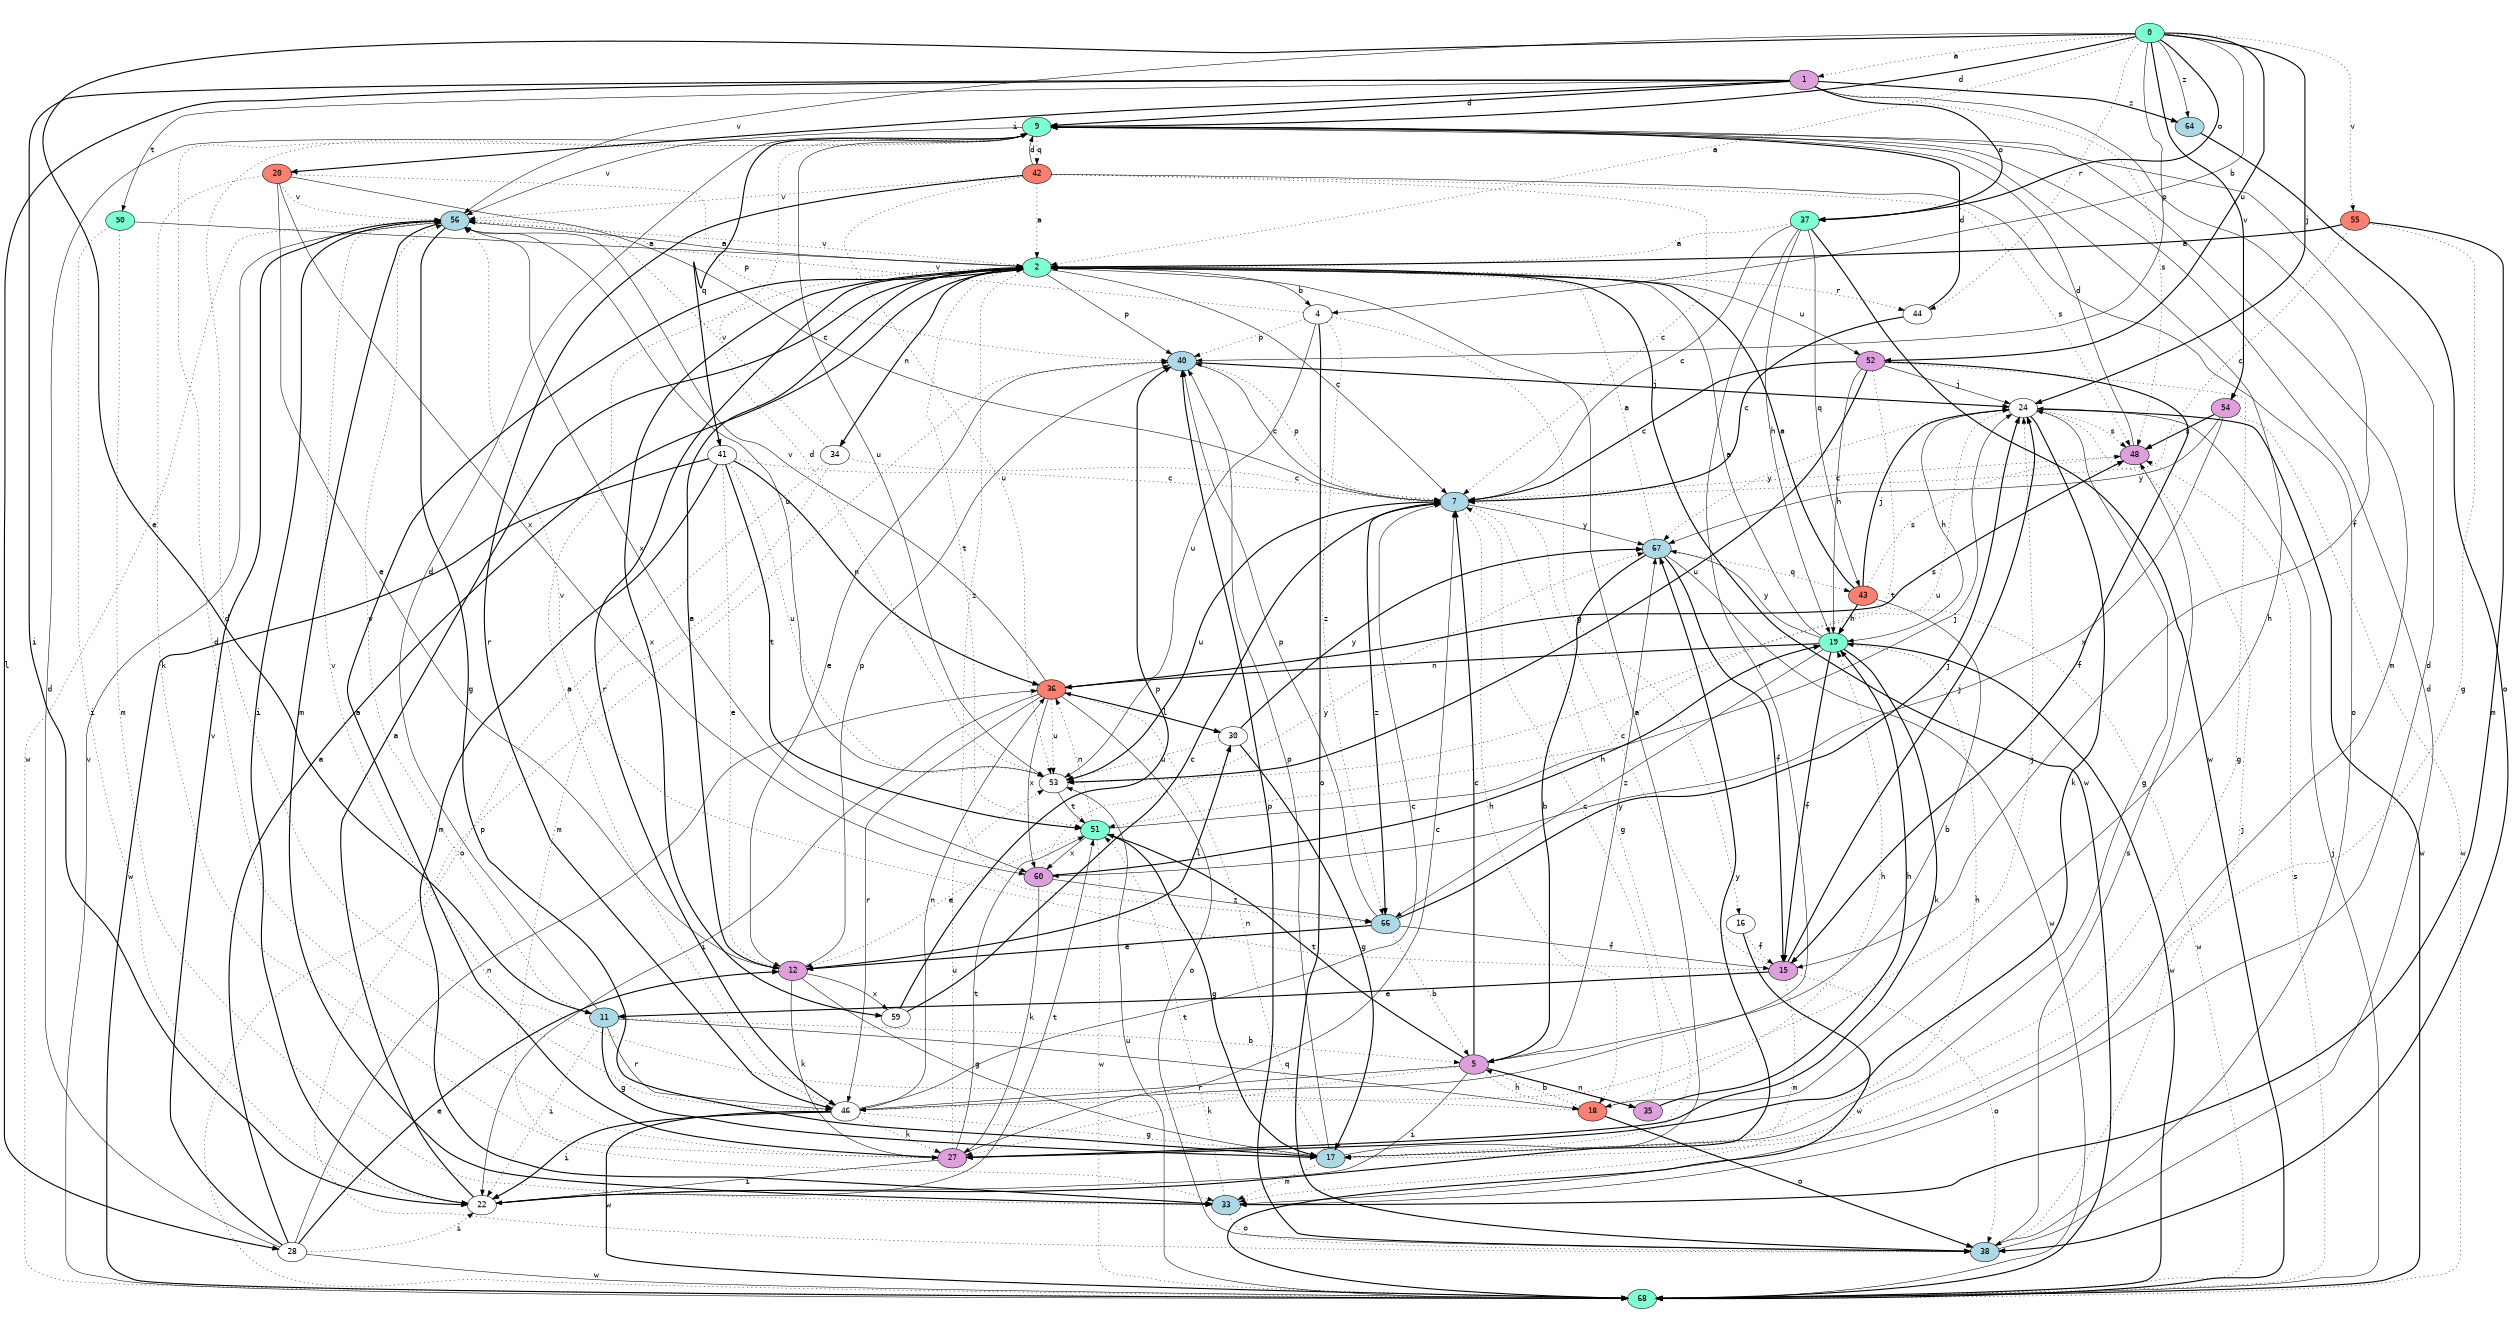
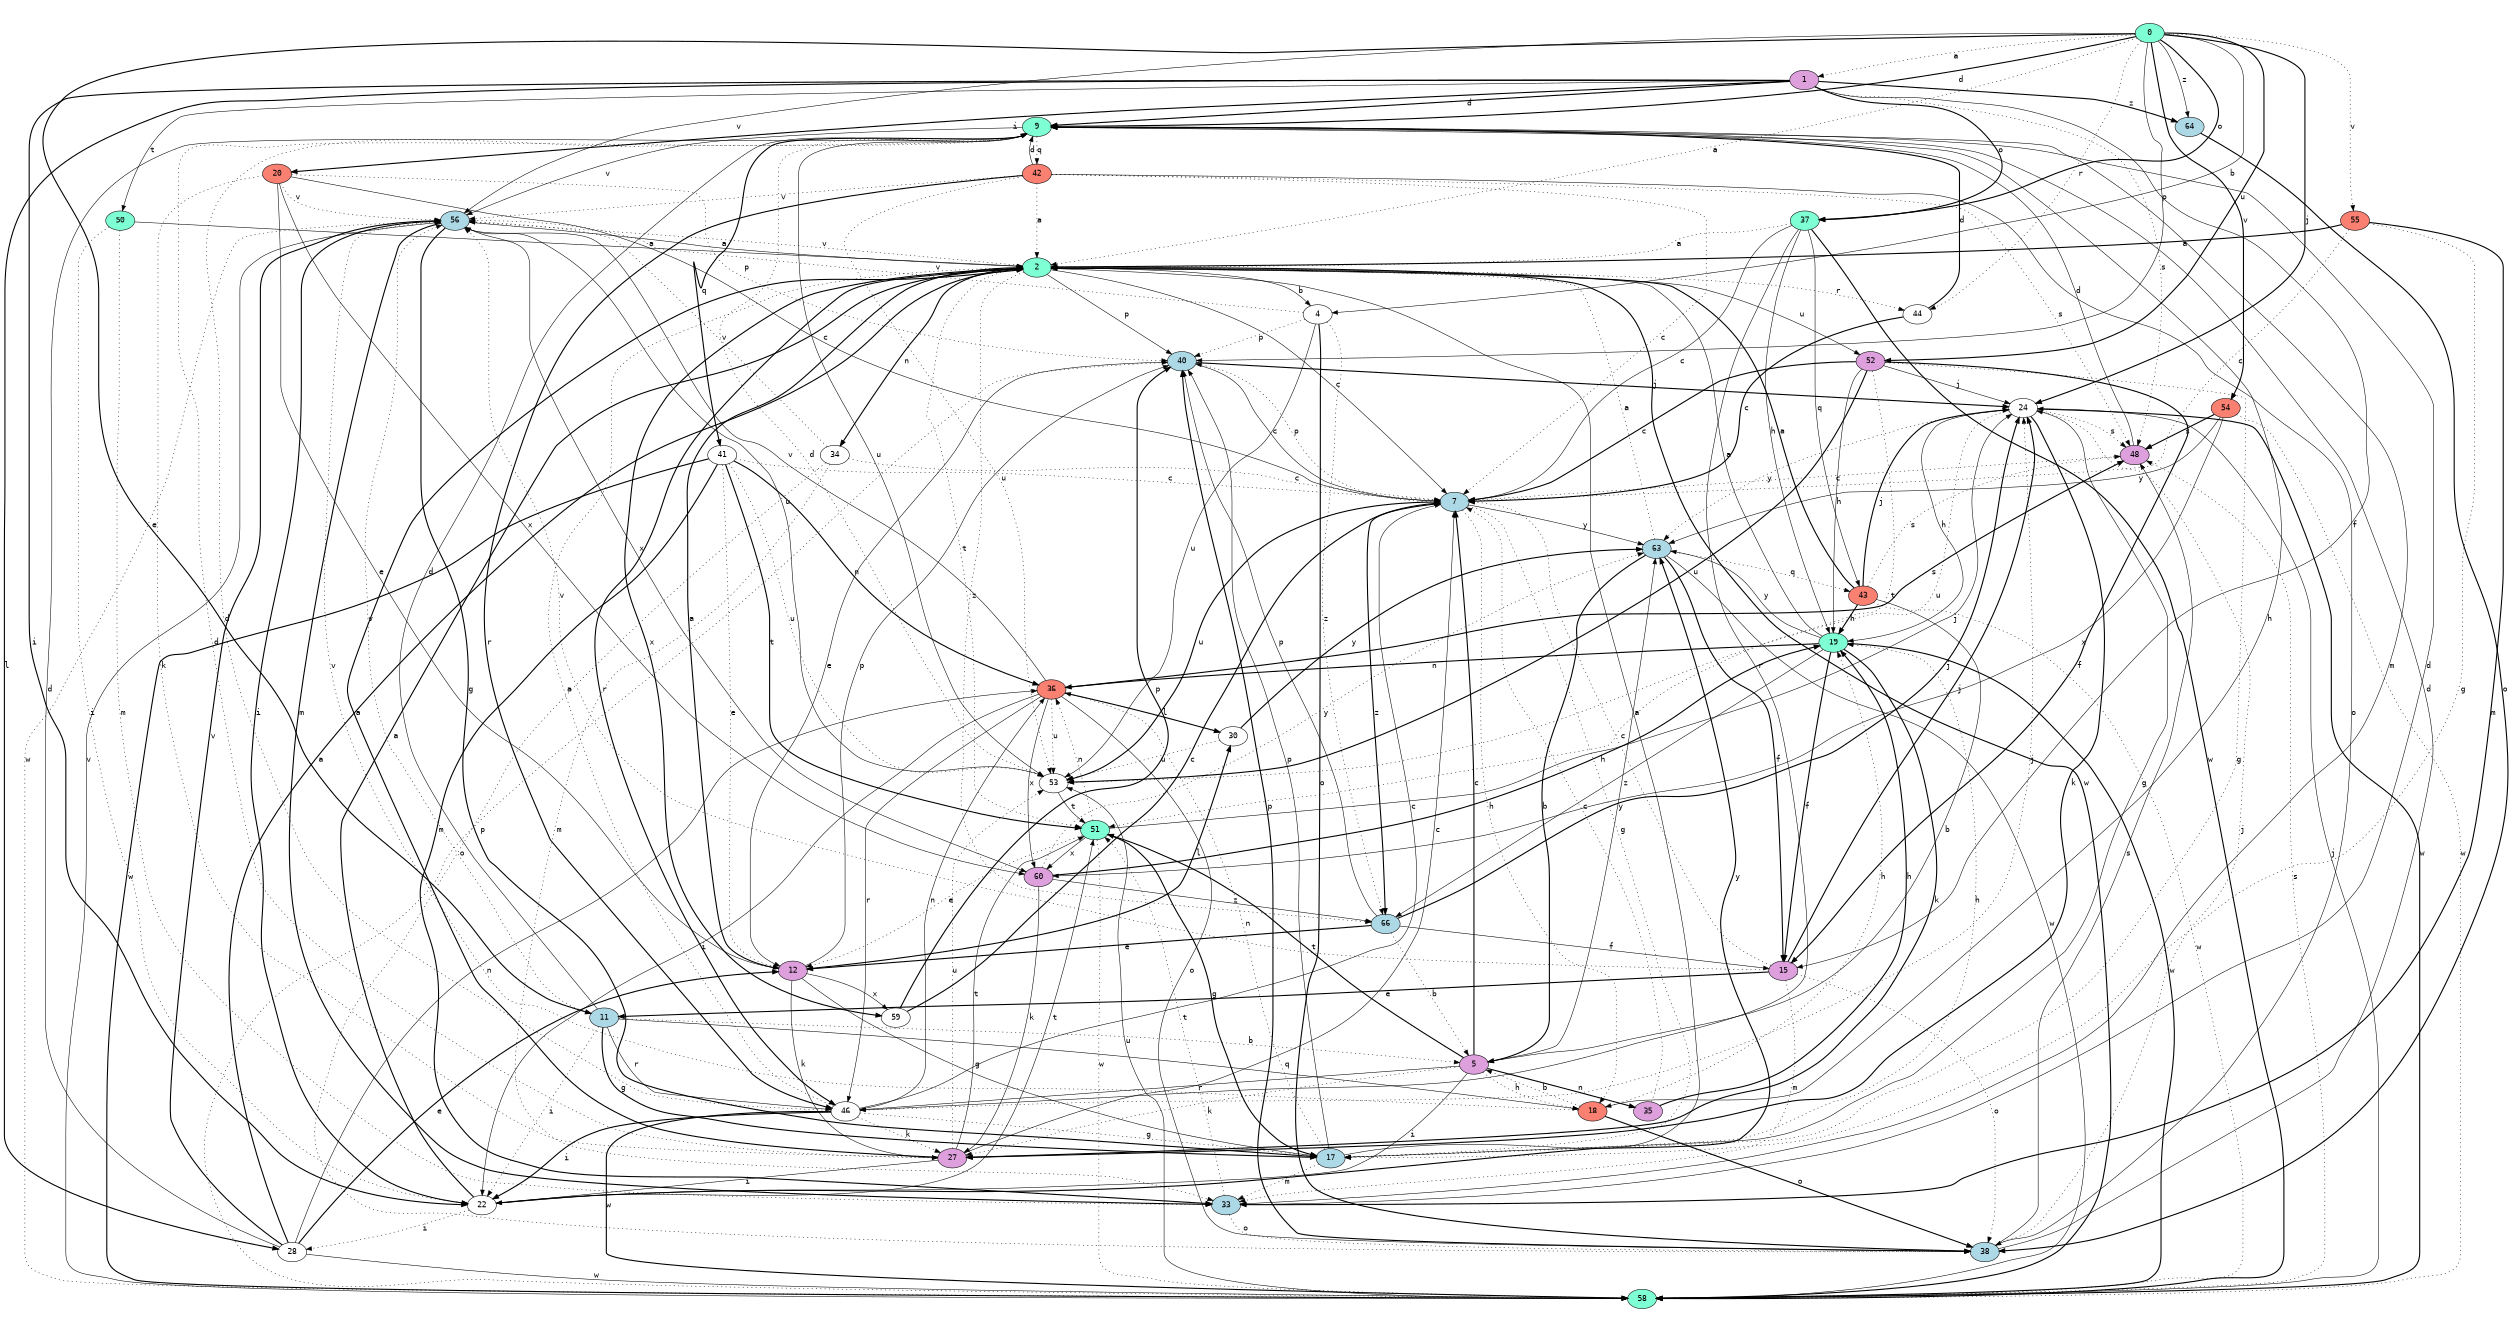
(2226, 408) -> (2226, 408)
(1657, 549) -> (1657, 549)
(1741, 924) -> none
(1354, 933) -> none
(391, 1245) -> (391, 1233)
(1642, 1299) -> (1642, 1299)
